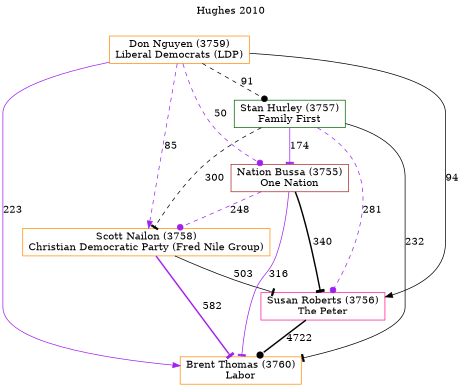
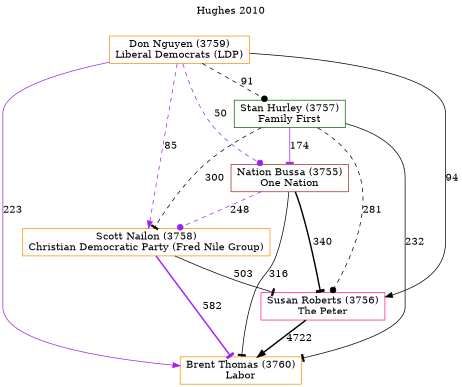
(363, 201) -> (363, 201)
(266, 273) -> (266, 273)
(285, 336) -> (285, 336)
